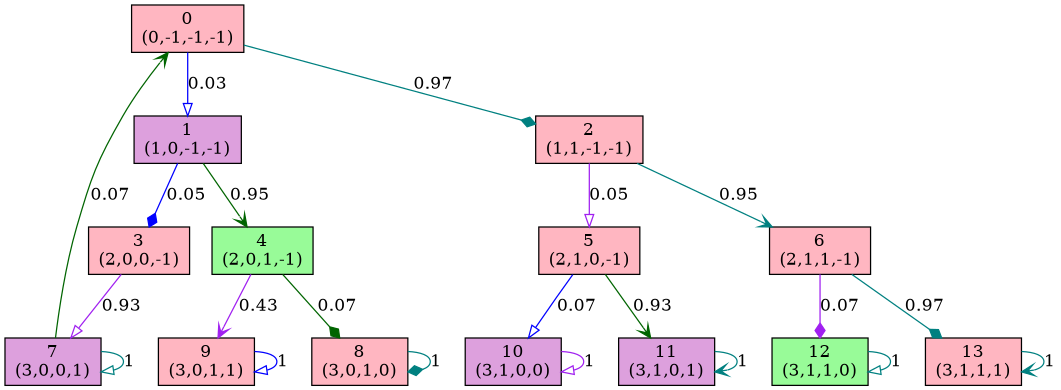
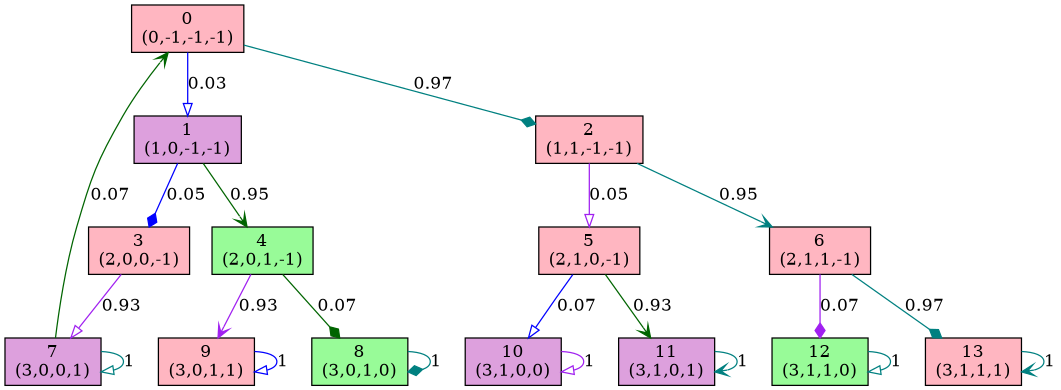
(259, 306) -> (259, 306)
(360, 362) -> (360, 362)
